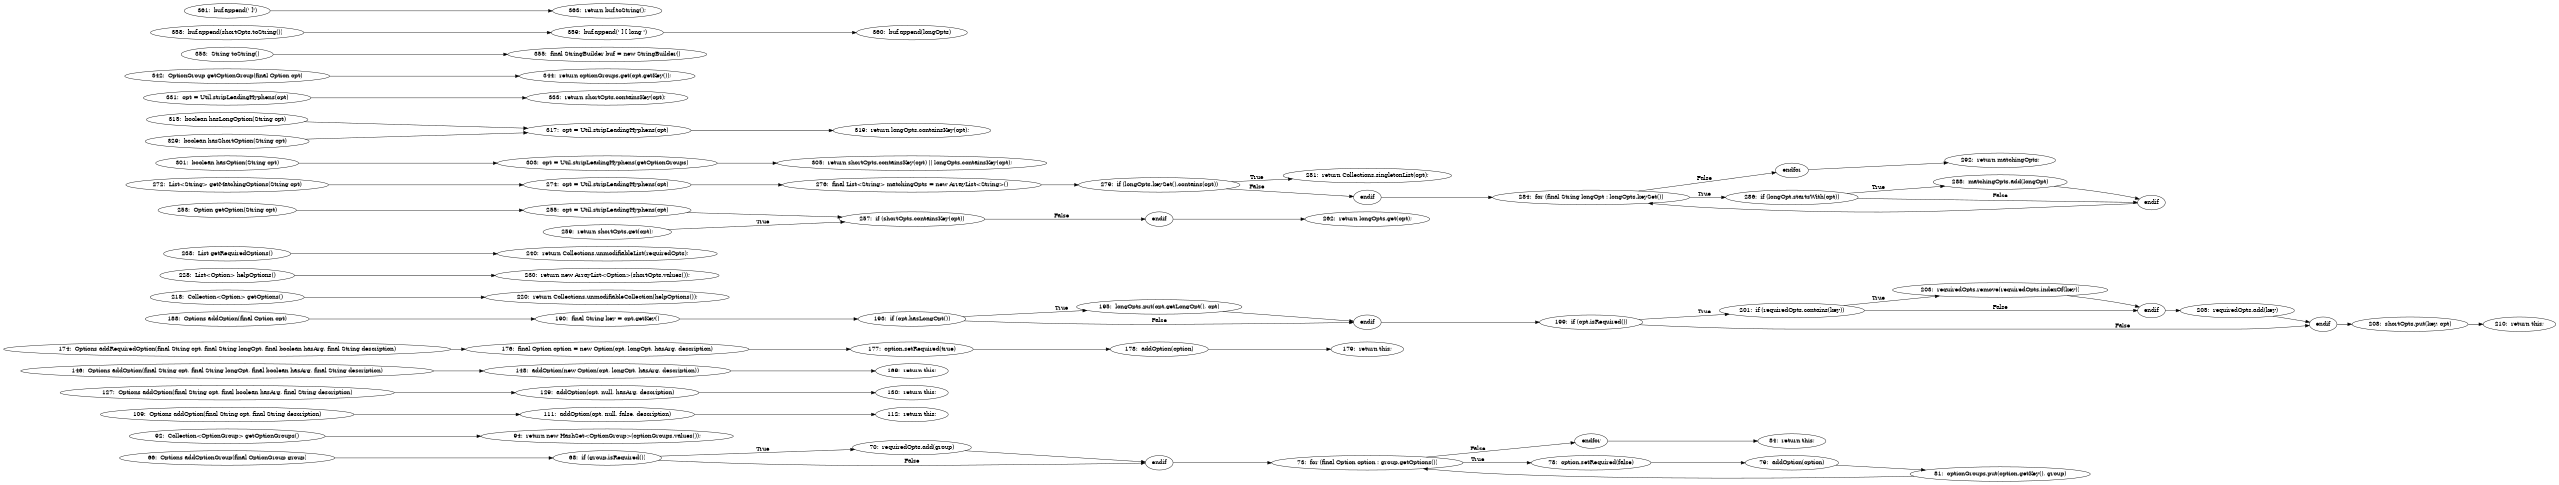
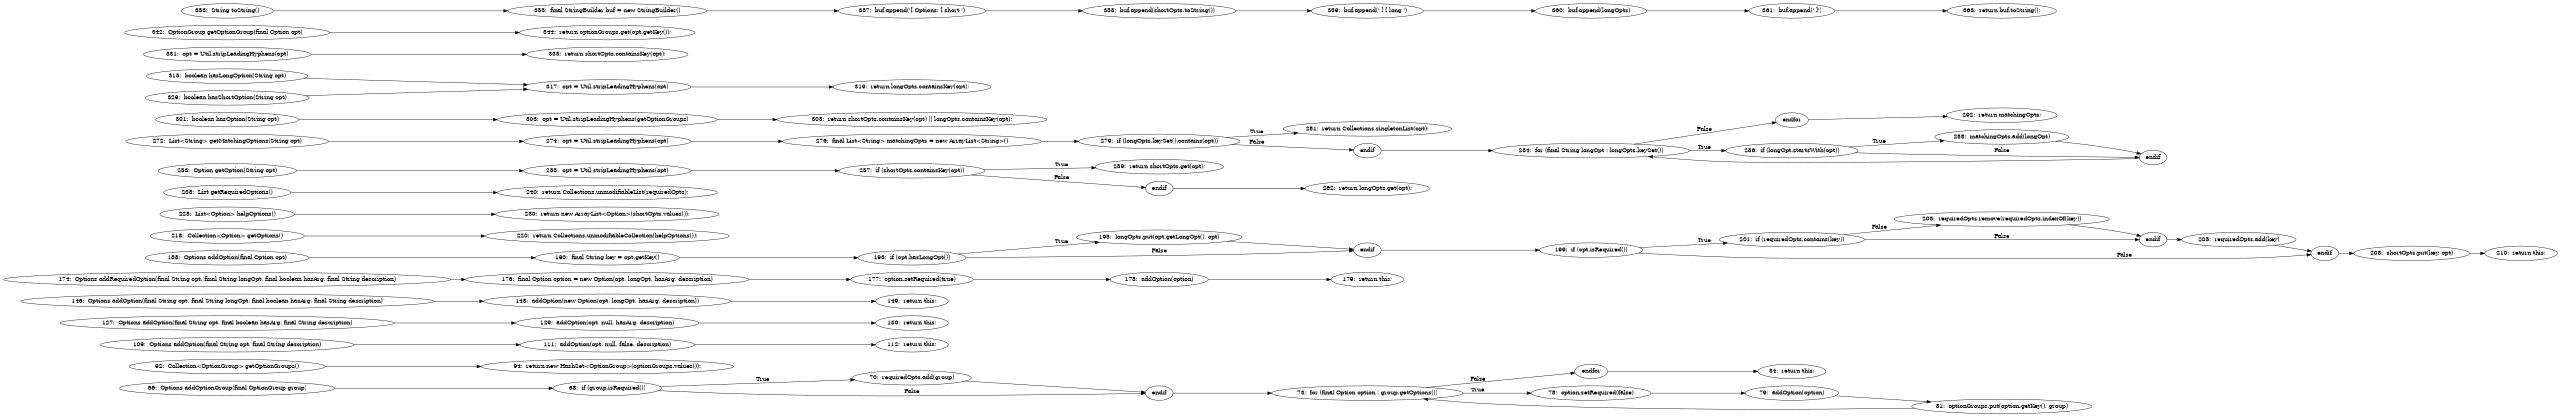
none -> (912, 11)
none -> (1696, 11)
(754, 226) -> (1038, 169)
(1878, 298) -> (1879, 227)
(912, 371) -> (912, 301)
